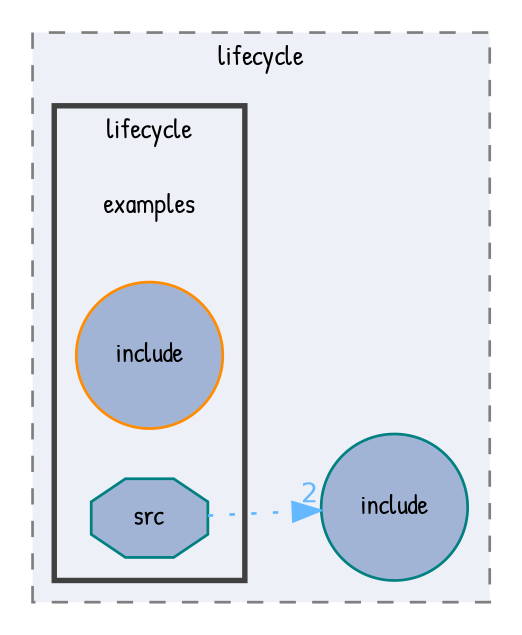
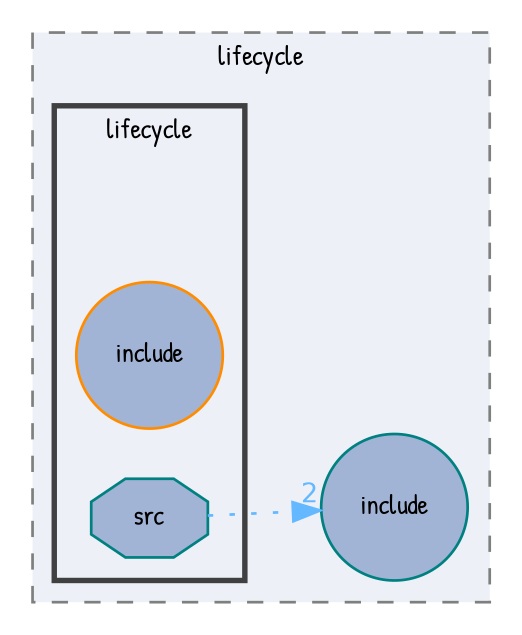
(150, 206) -> none
